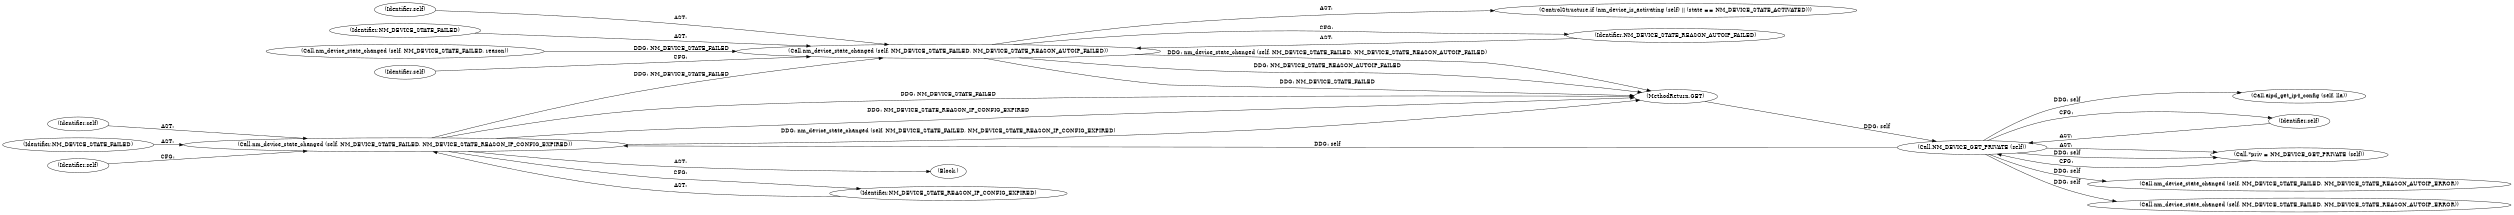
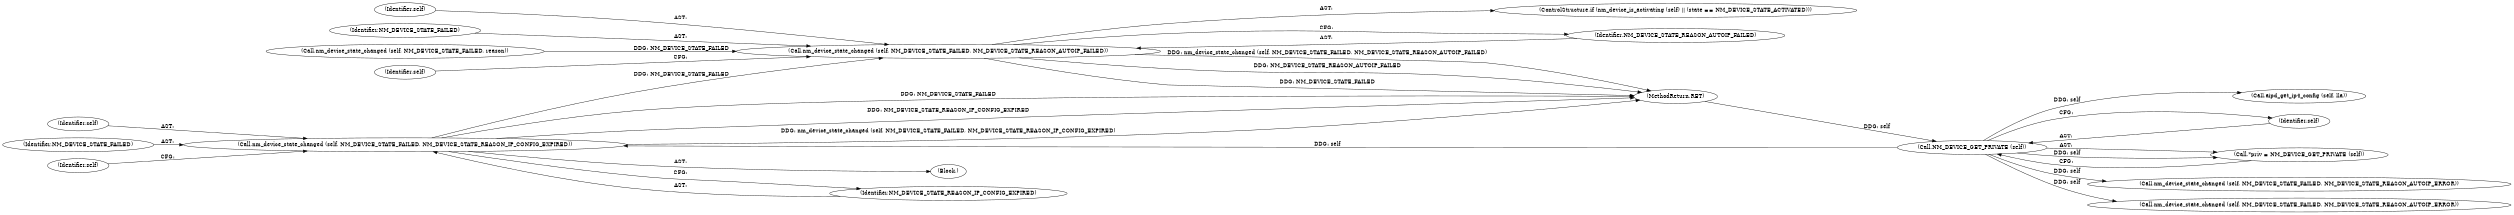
(1676, 97) -> (1676, 97)
